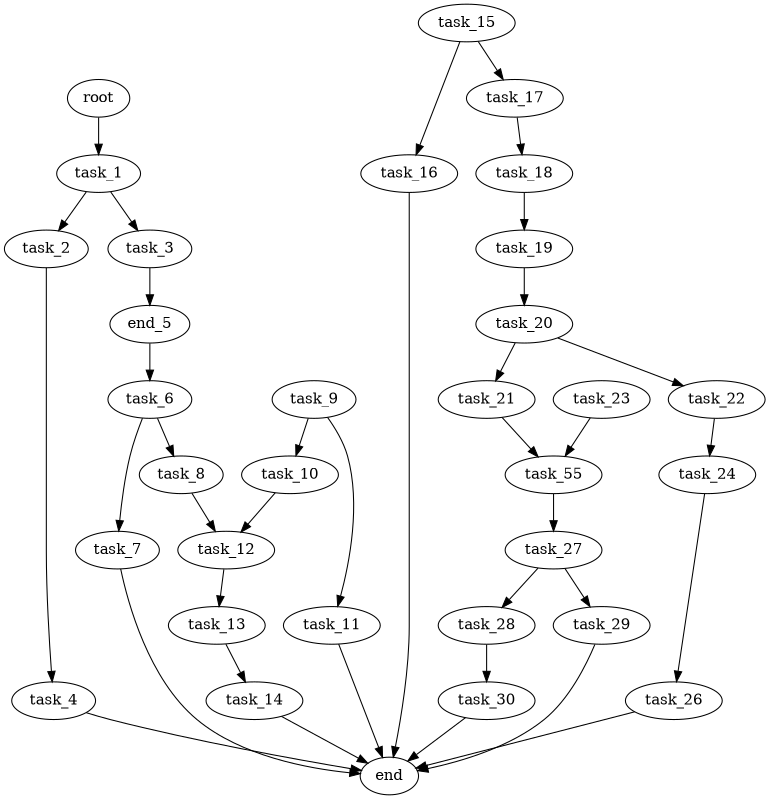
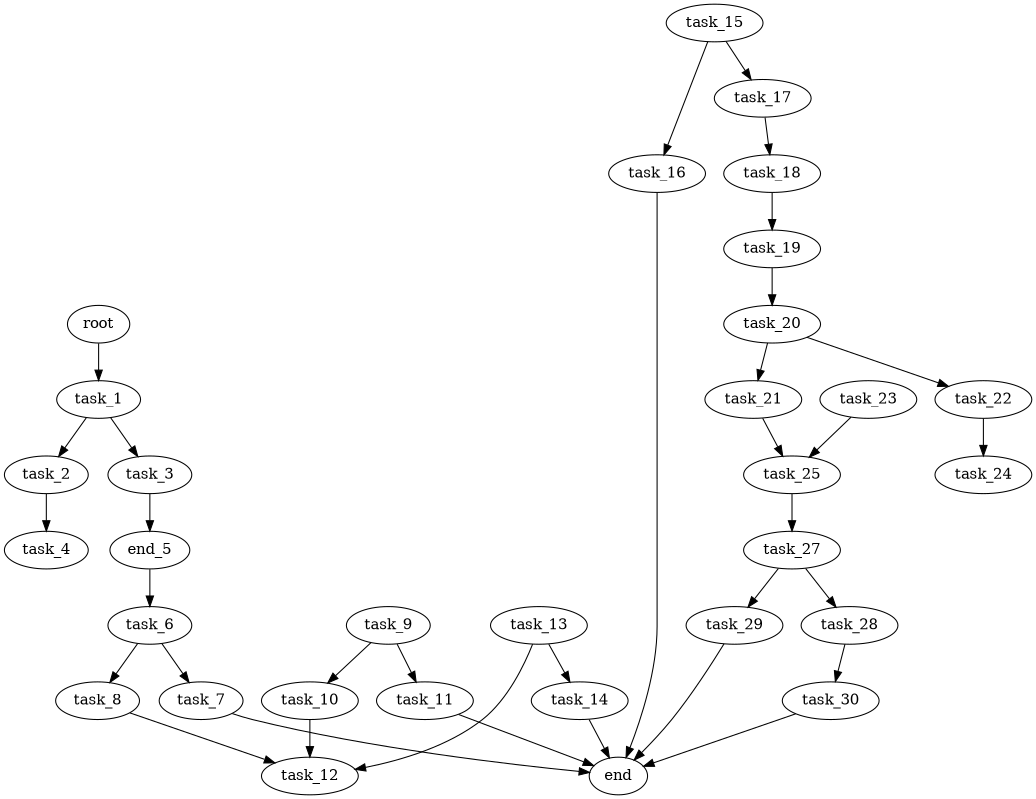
(554, 475) -> (792, 475)
(222, 583) -> (468, 730)
(674, 701) -> none
(218, 744) -> none
